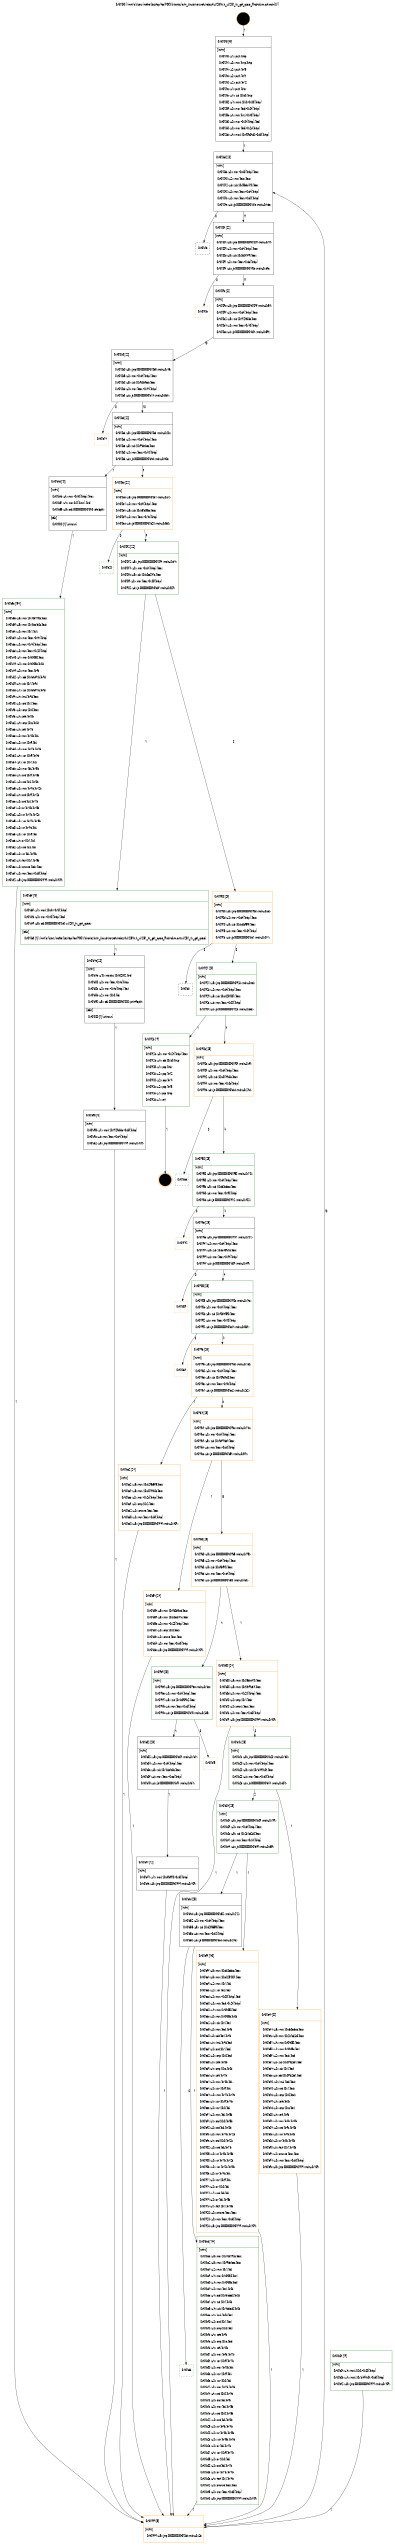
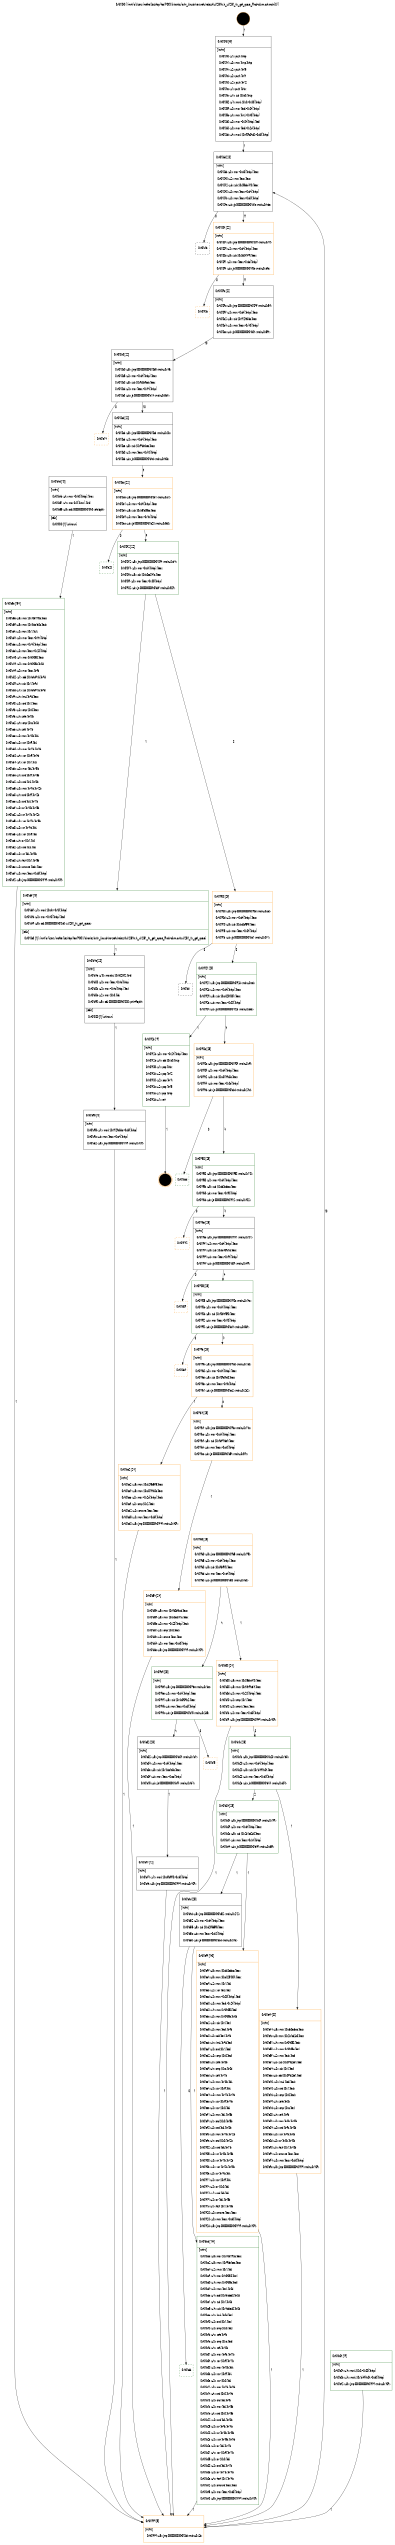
(243, 248) -> (243, 248)
(111, 470) -> none
(222, 1496) -> none
